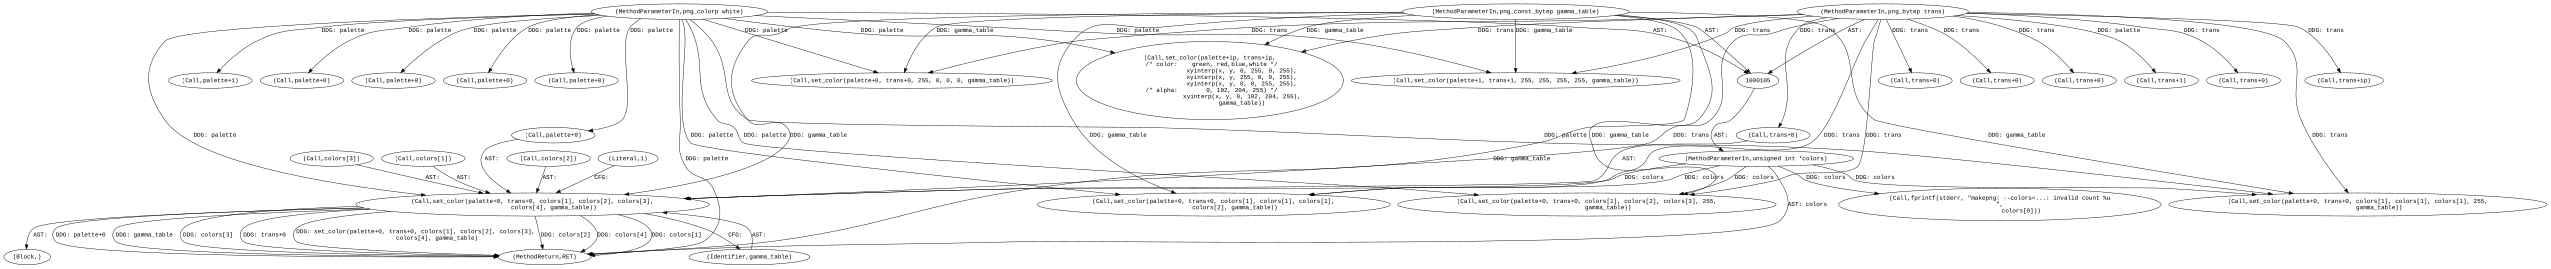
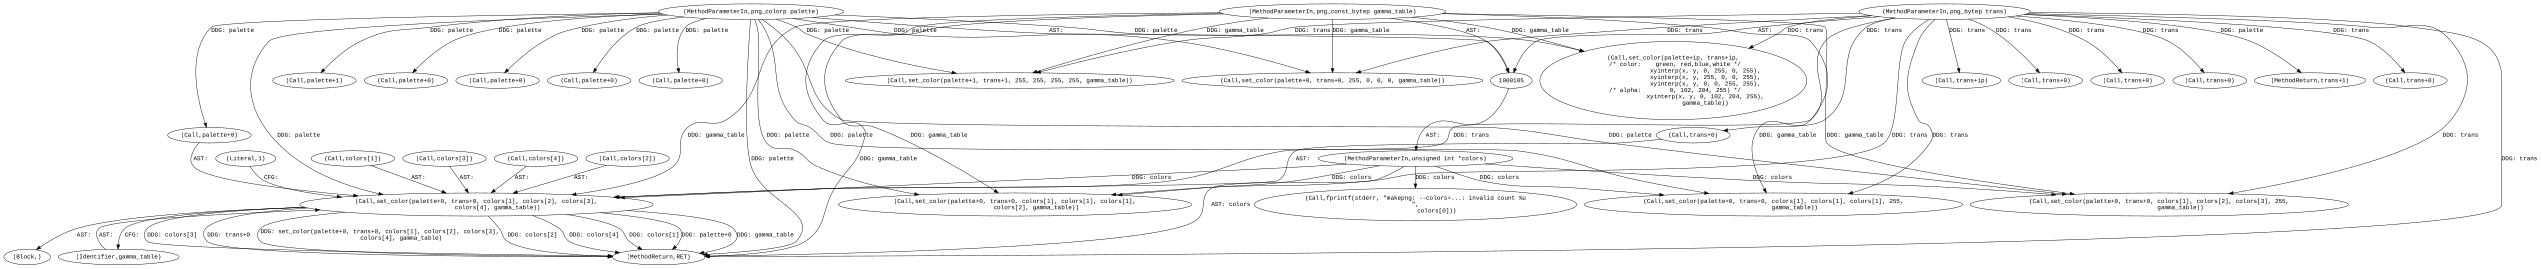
(679, 12) -> (751, 12)
(2161, 81) -> (2310, 81)
none -> (536, 159)
none -> (1919, 243)
